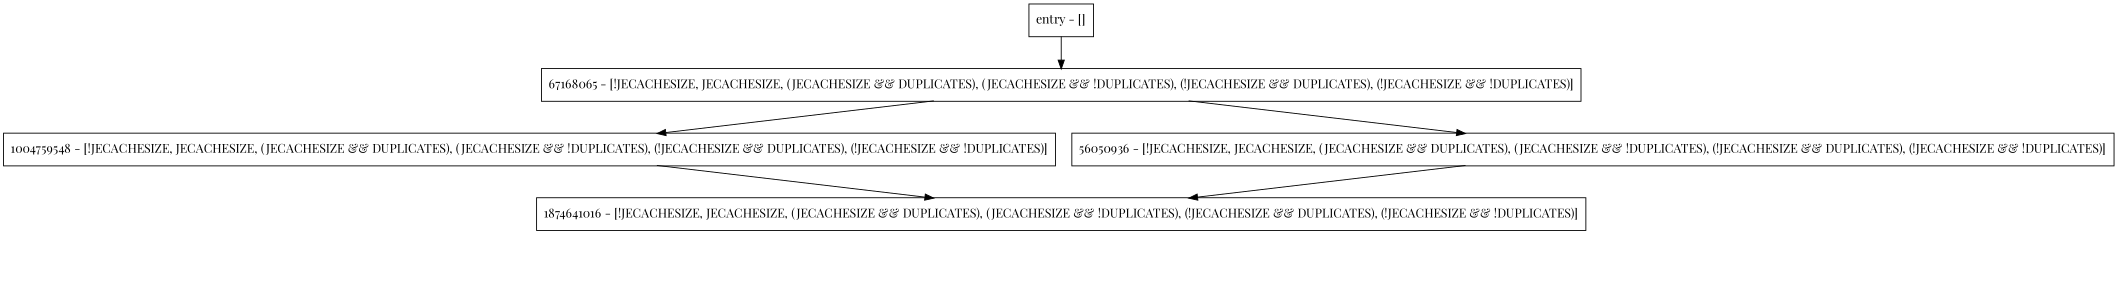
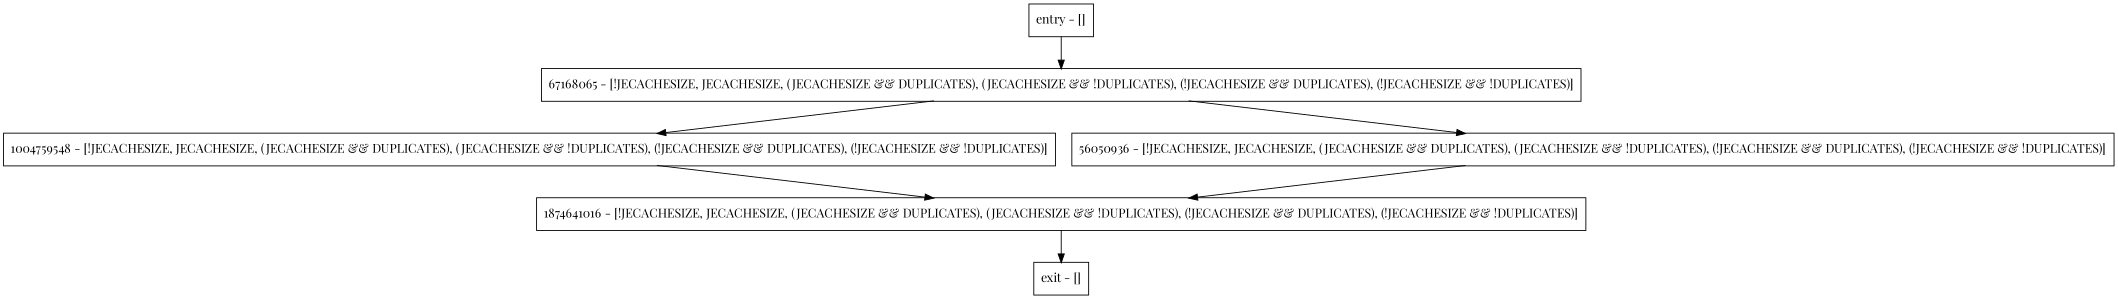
none -> (1061, 279)
